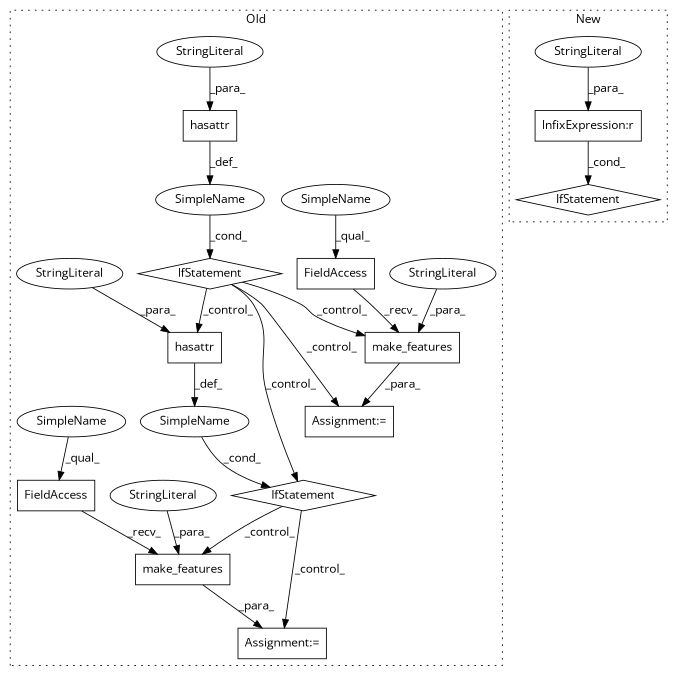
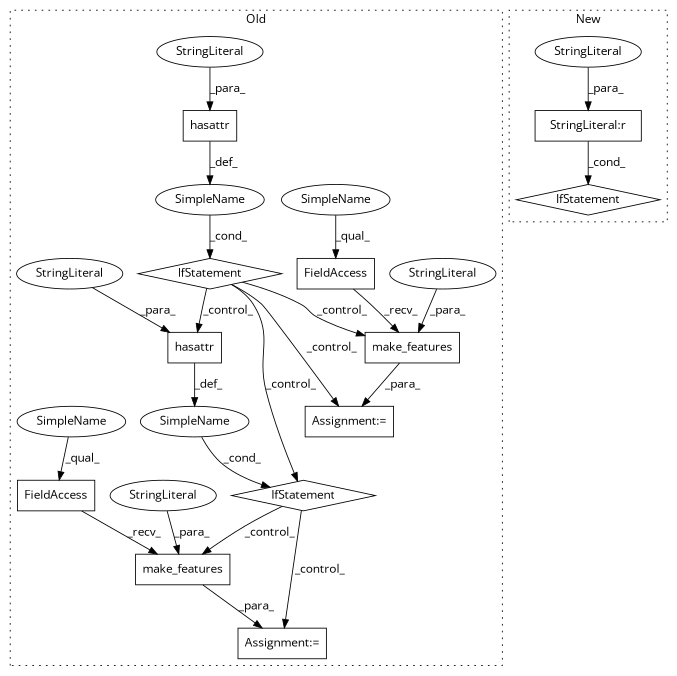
(588, 126) -> (588, 126)
